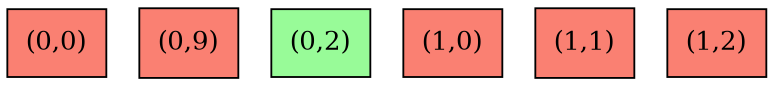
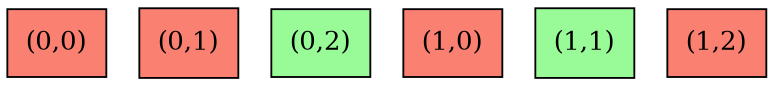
(189, 43) -> (189, 43)
(585, 43) -> (585, 43)
